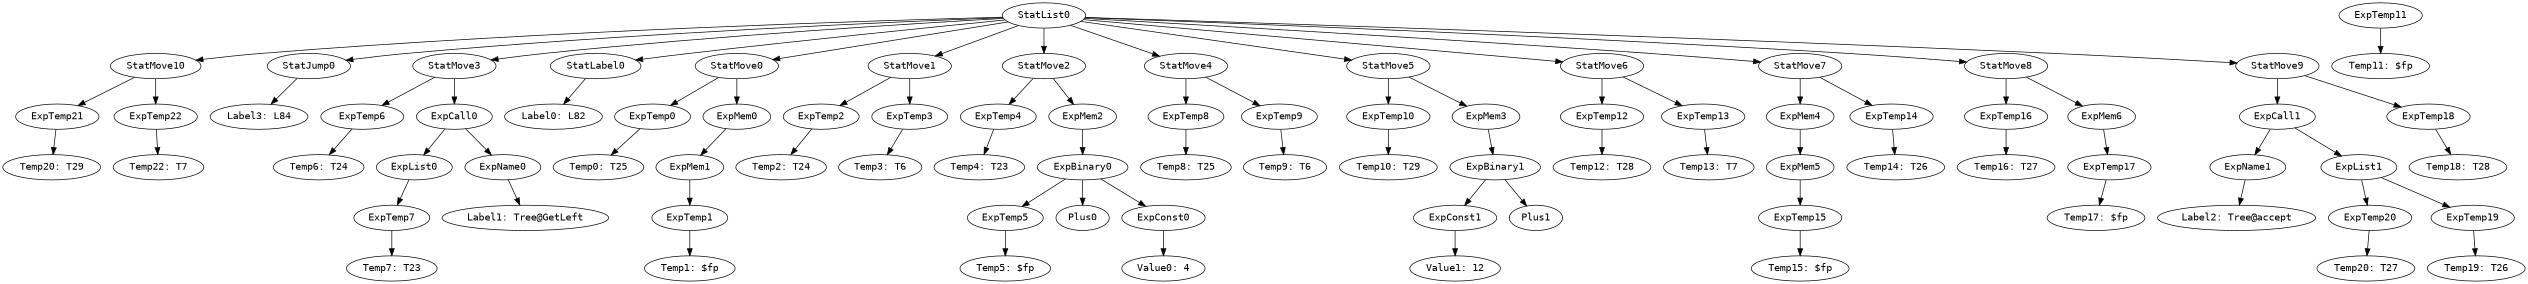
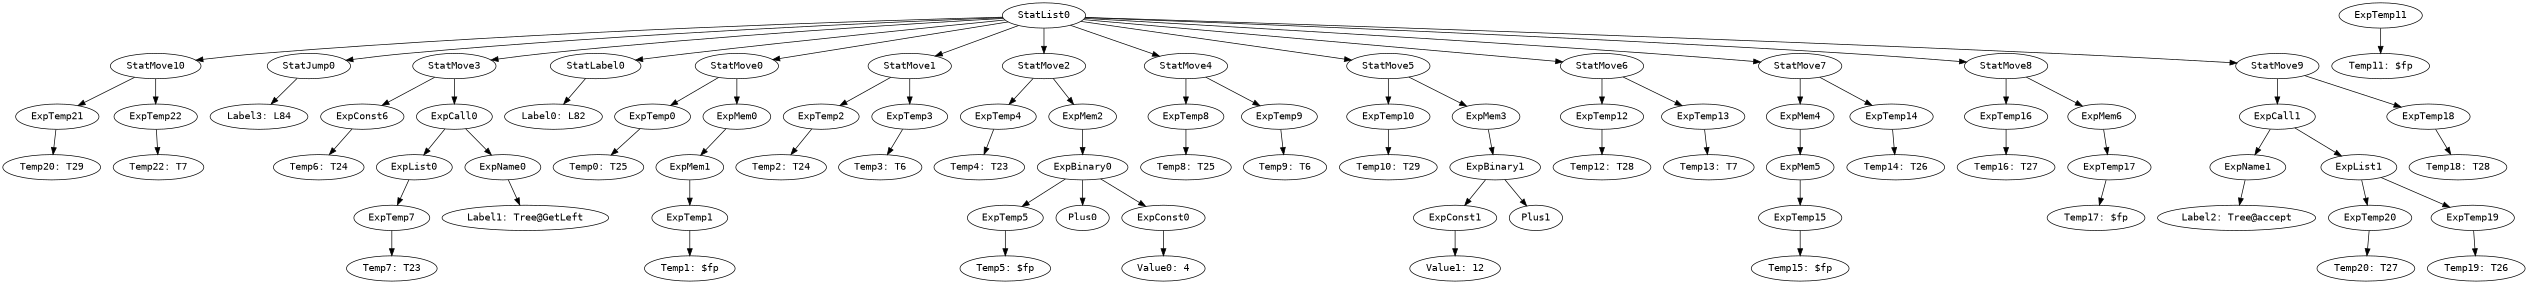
(362, 117) -> (362, 117)
